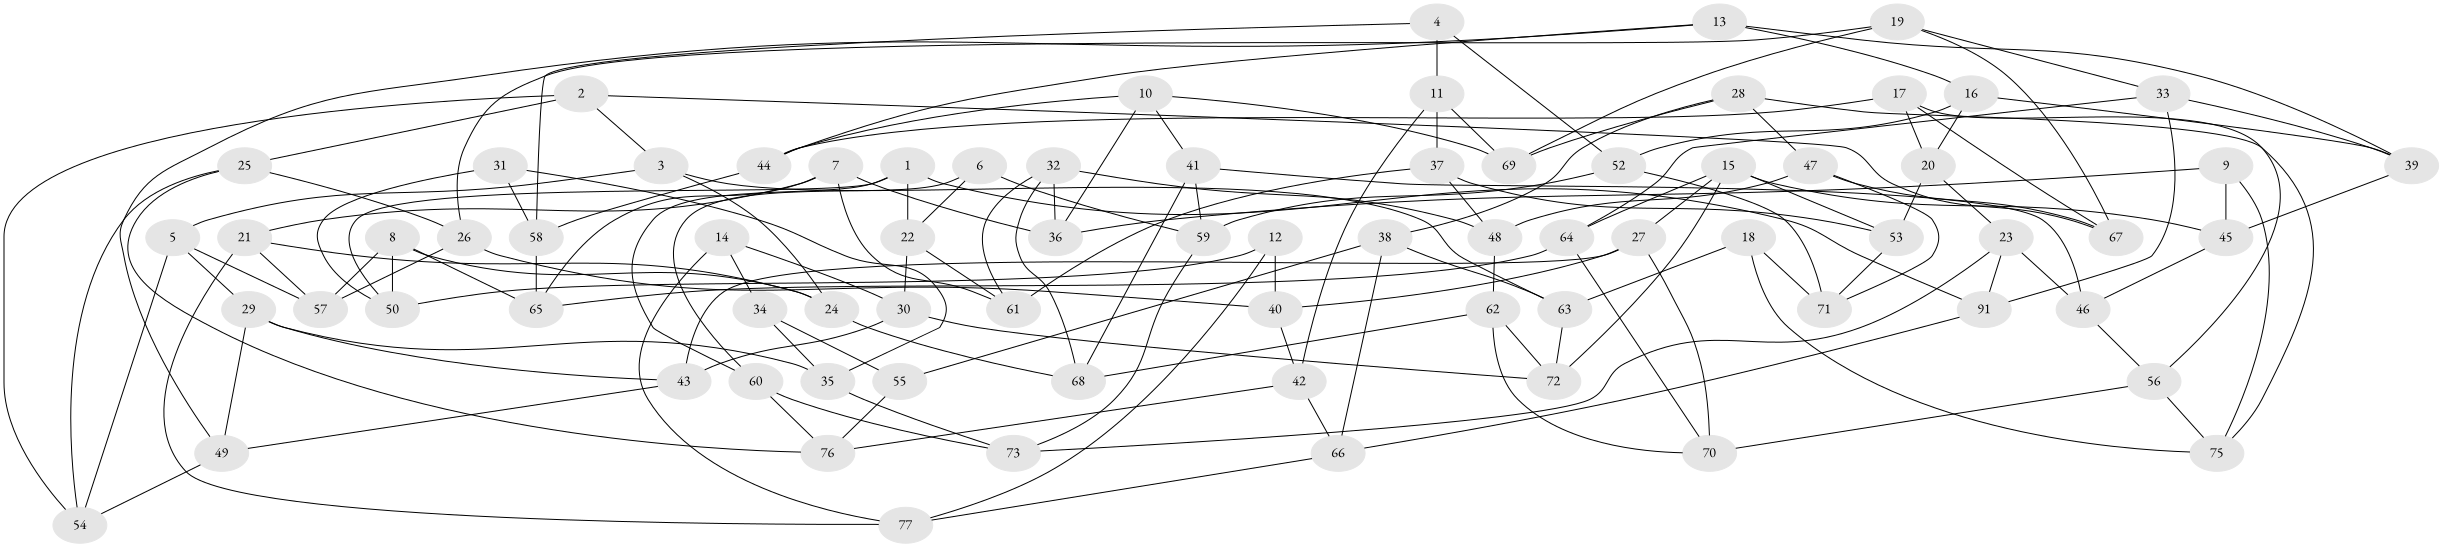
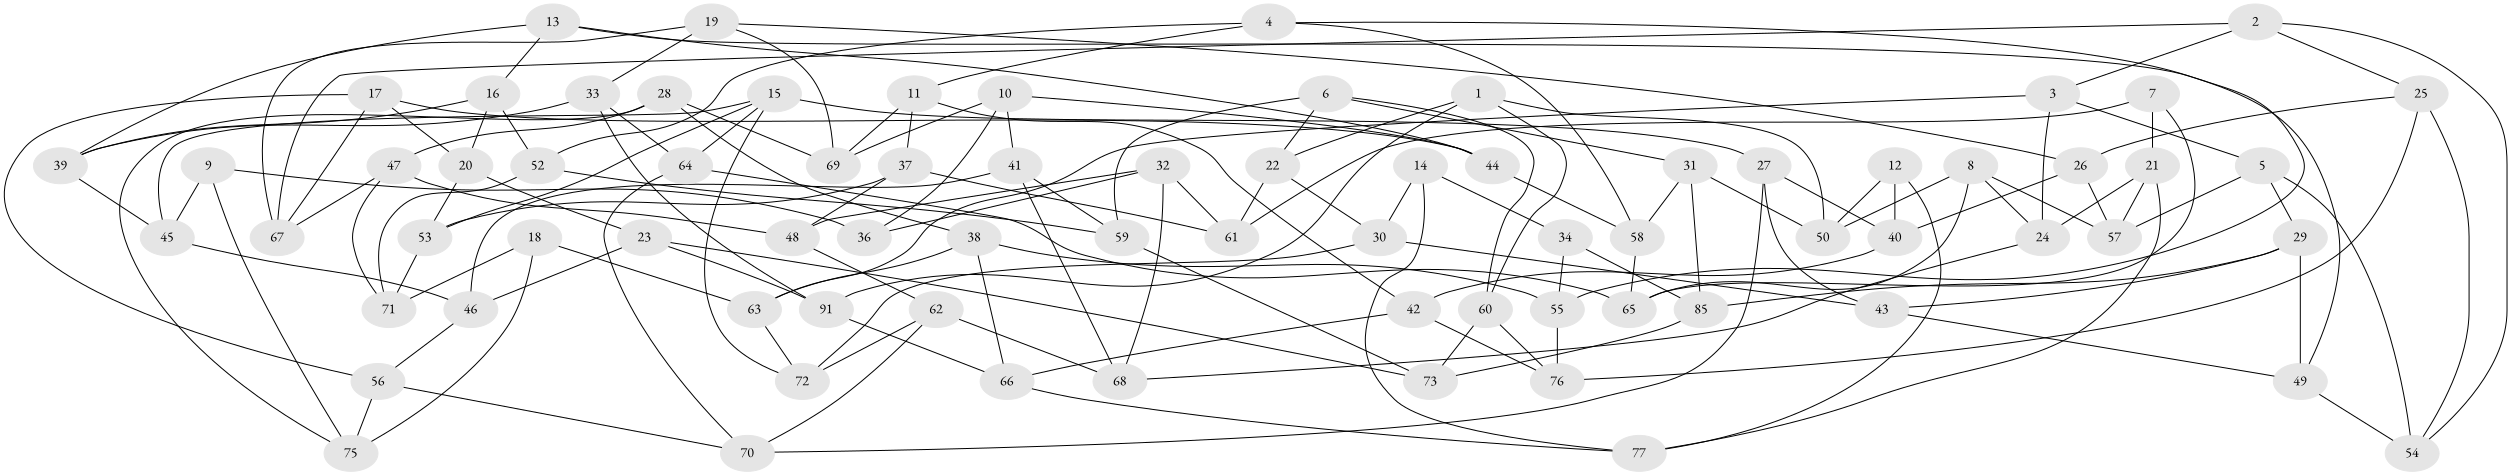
none -> (2111, 58)
none -> (1531, 134)
(947, 209) -> none
(828, 381) -> (1701, 310)
